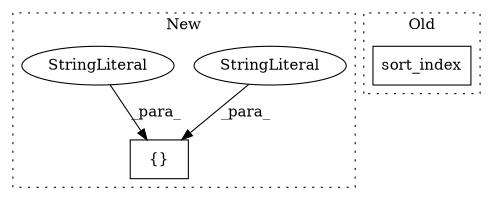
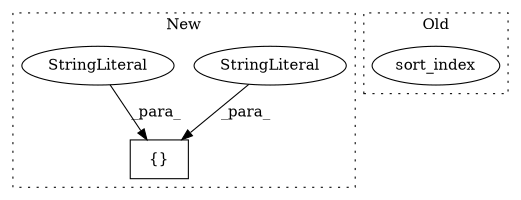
(422, 66) -> (436, 66)
